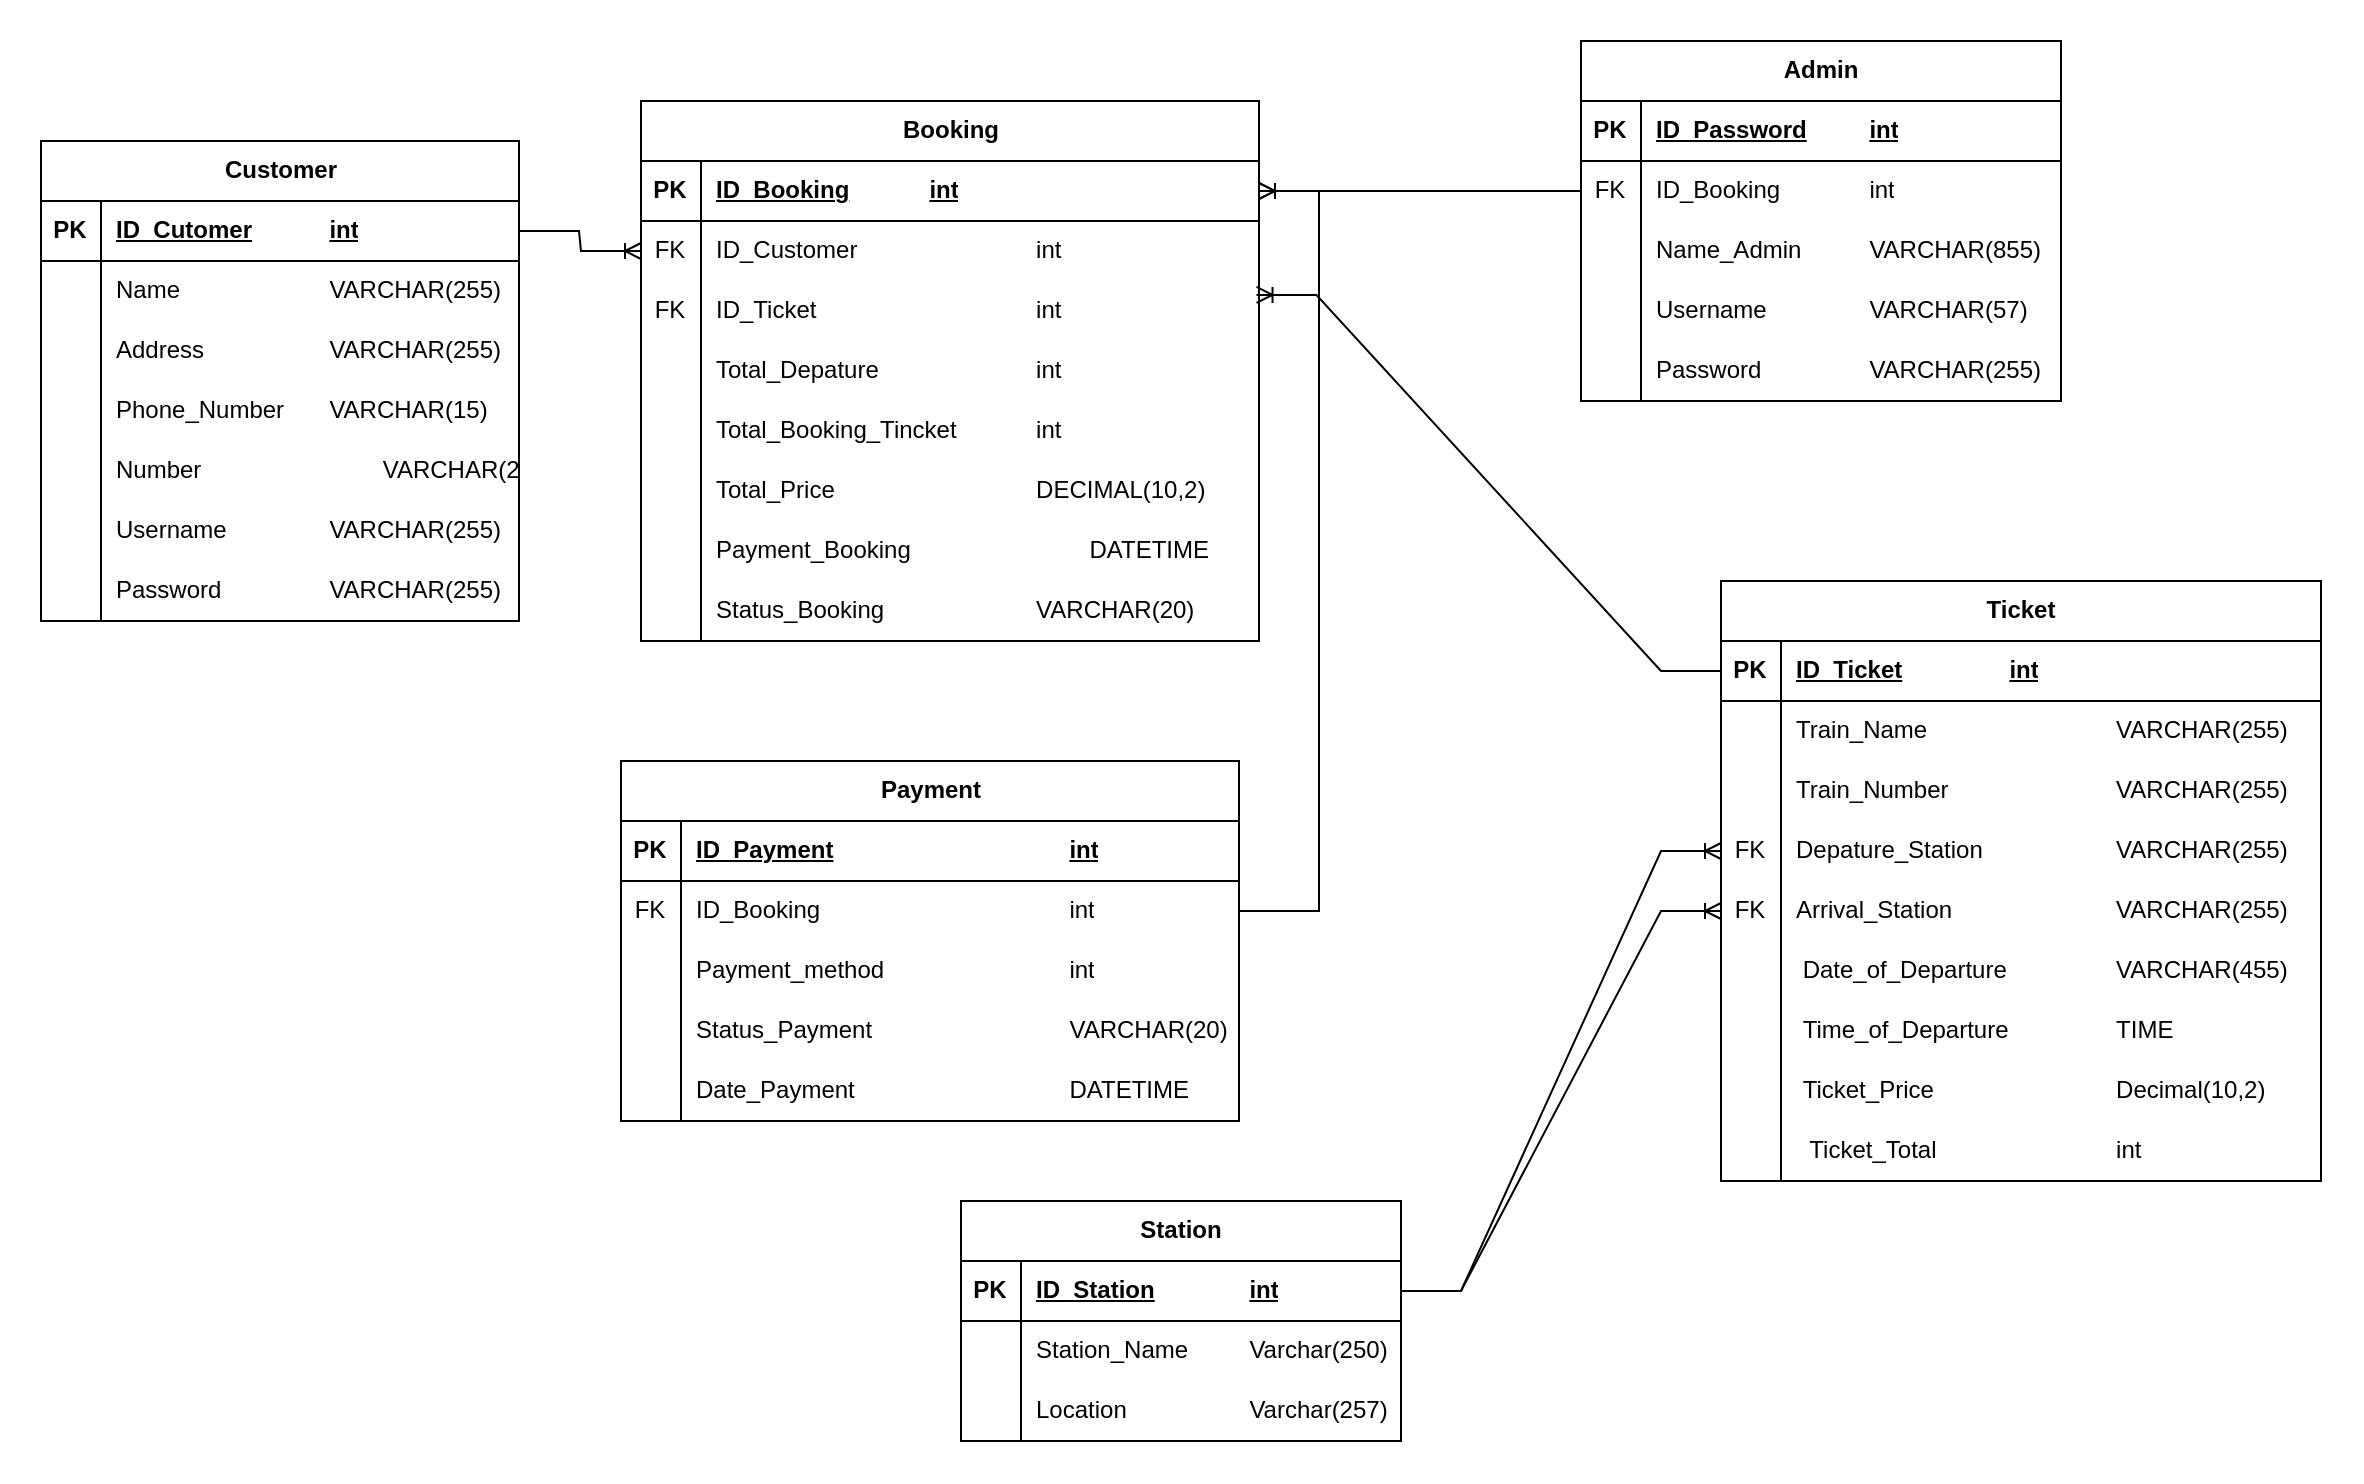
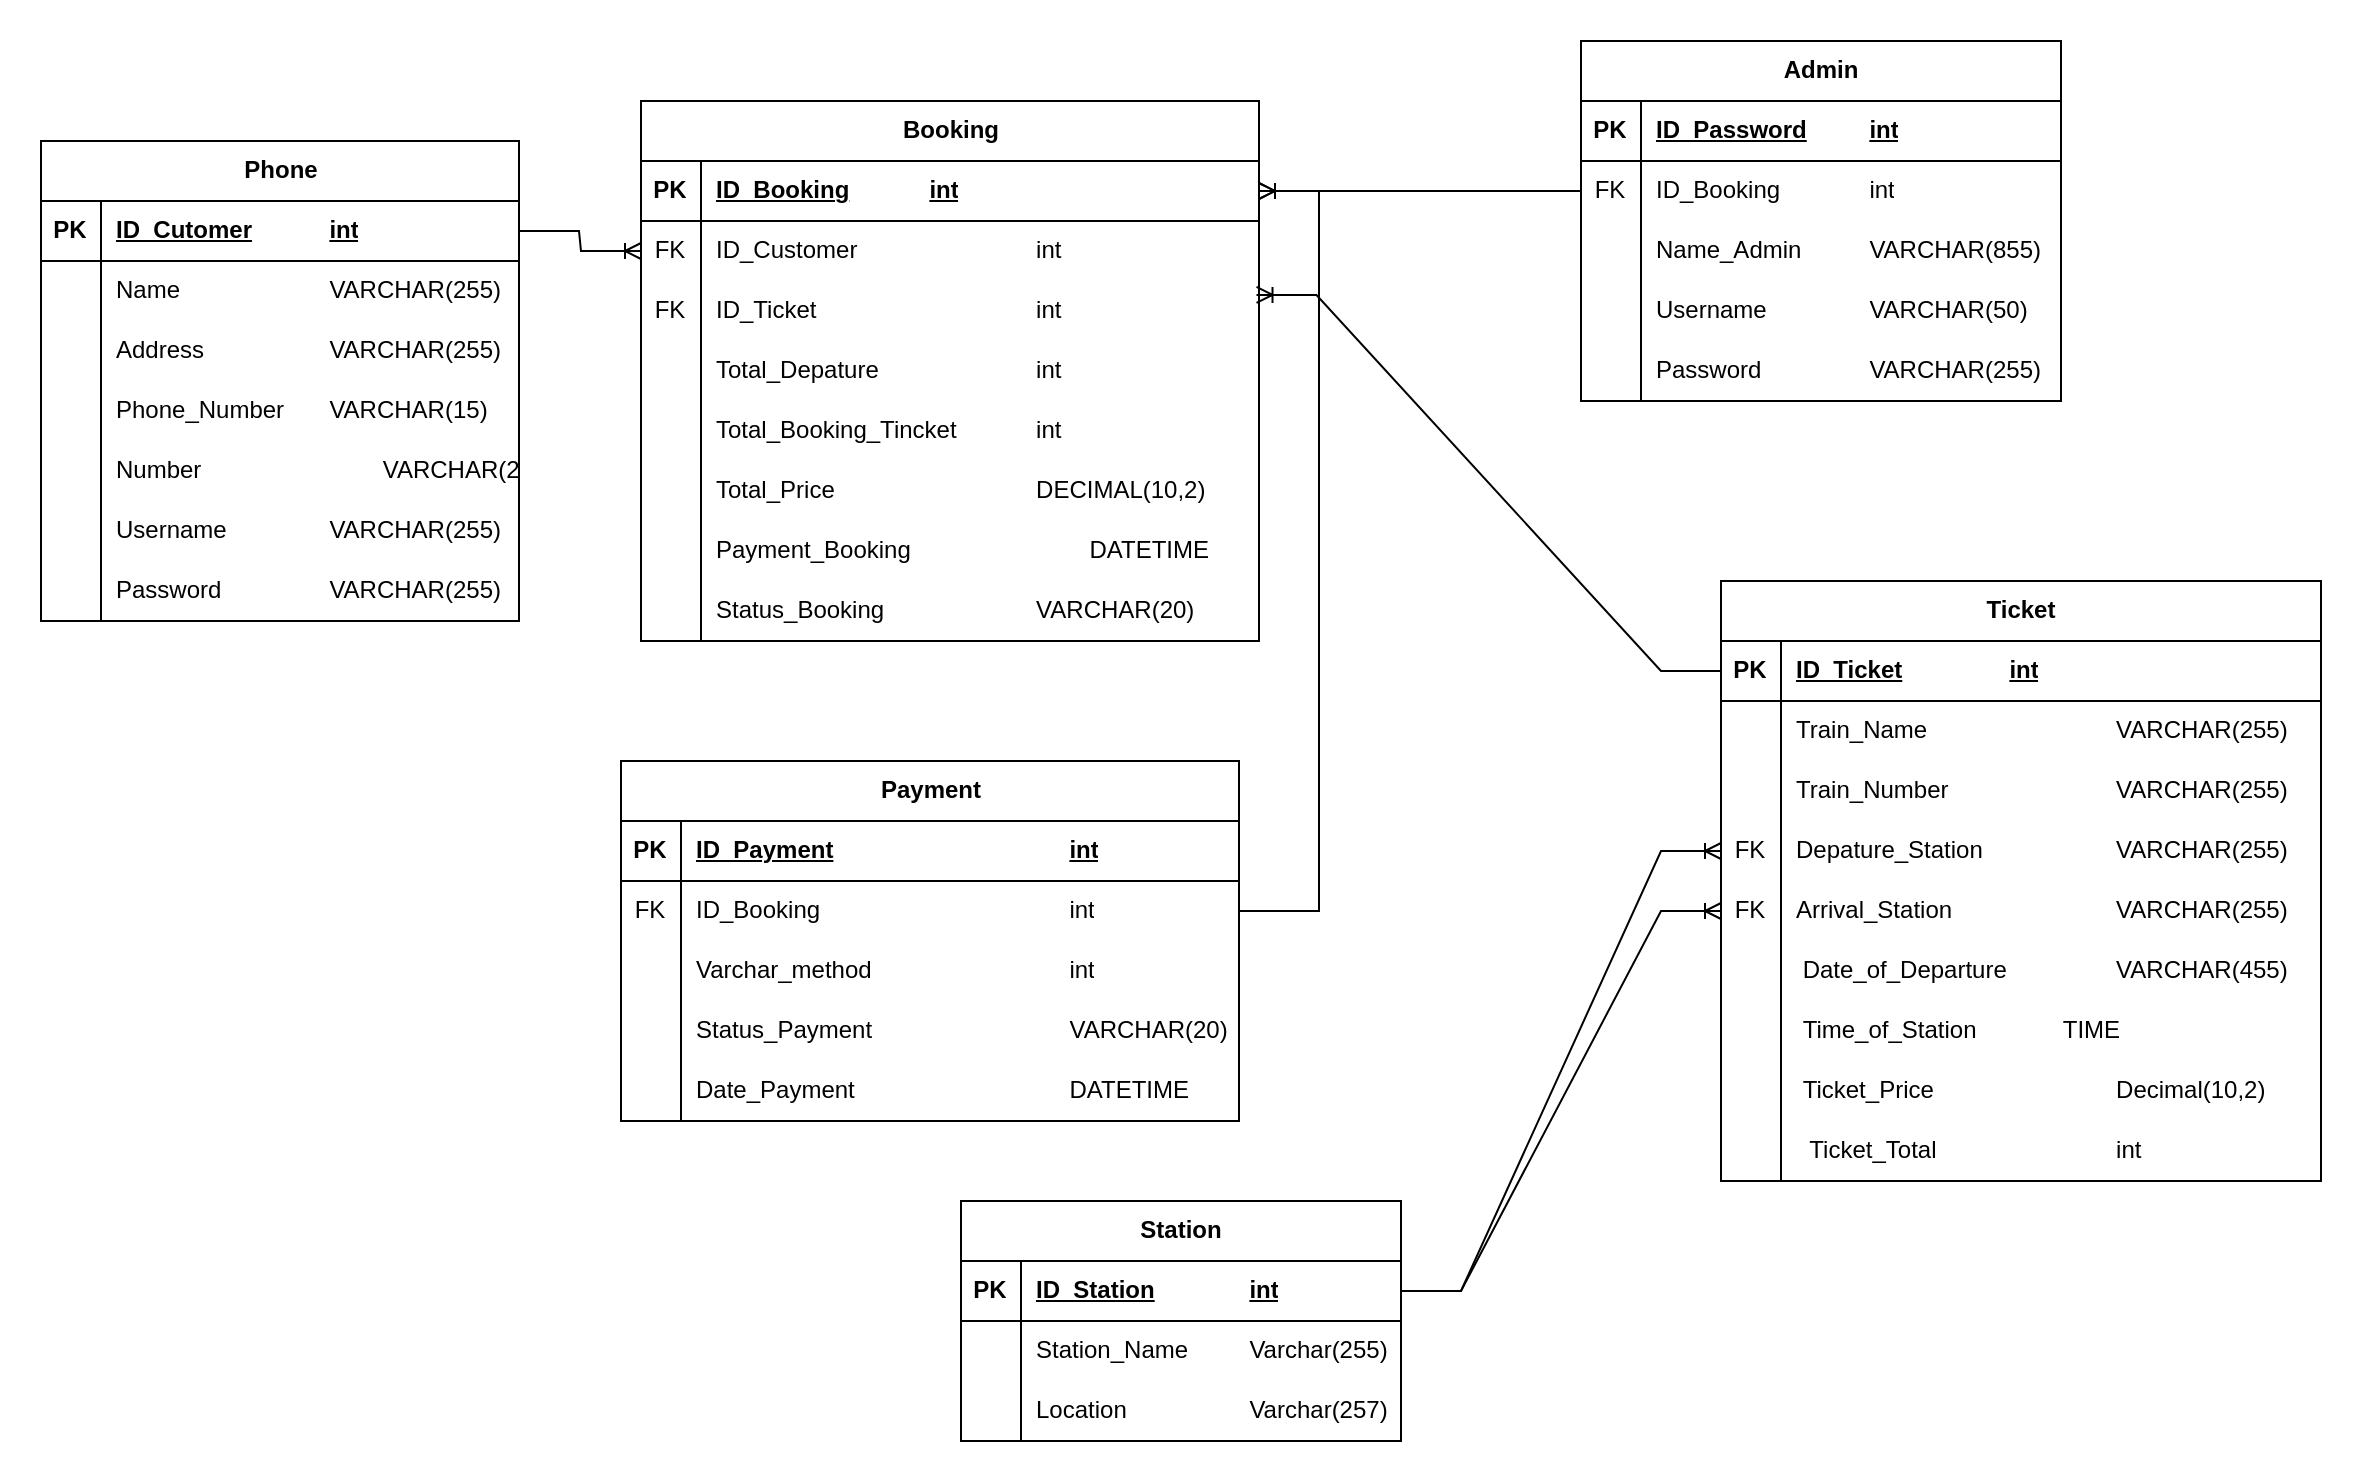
(282, 171) -> (282, 171)
(1798, 311) -> (1798, 311)
(875, 971) -> (875, 971)
(1969, 1031) -> (1952, 1031)
(1209, 1351) -> (1209, 1351)
